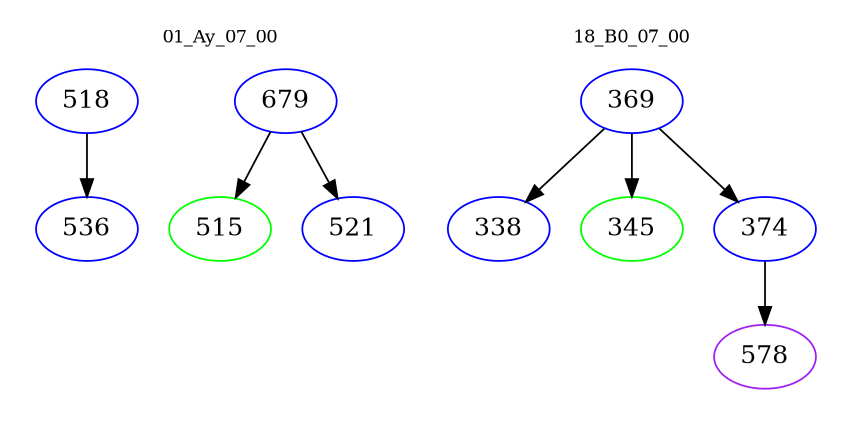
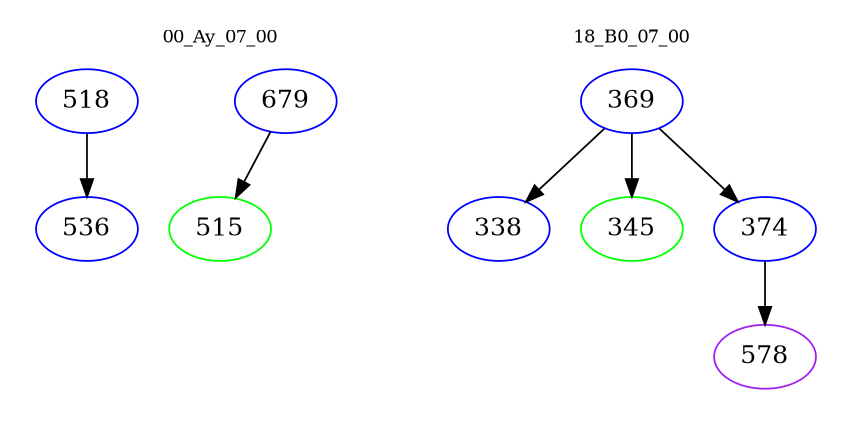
(220, 38) -> (220, 38)
(353, 229) -> none
